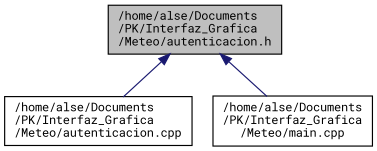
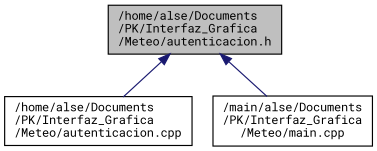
(293, 121) -> (293, 121)
